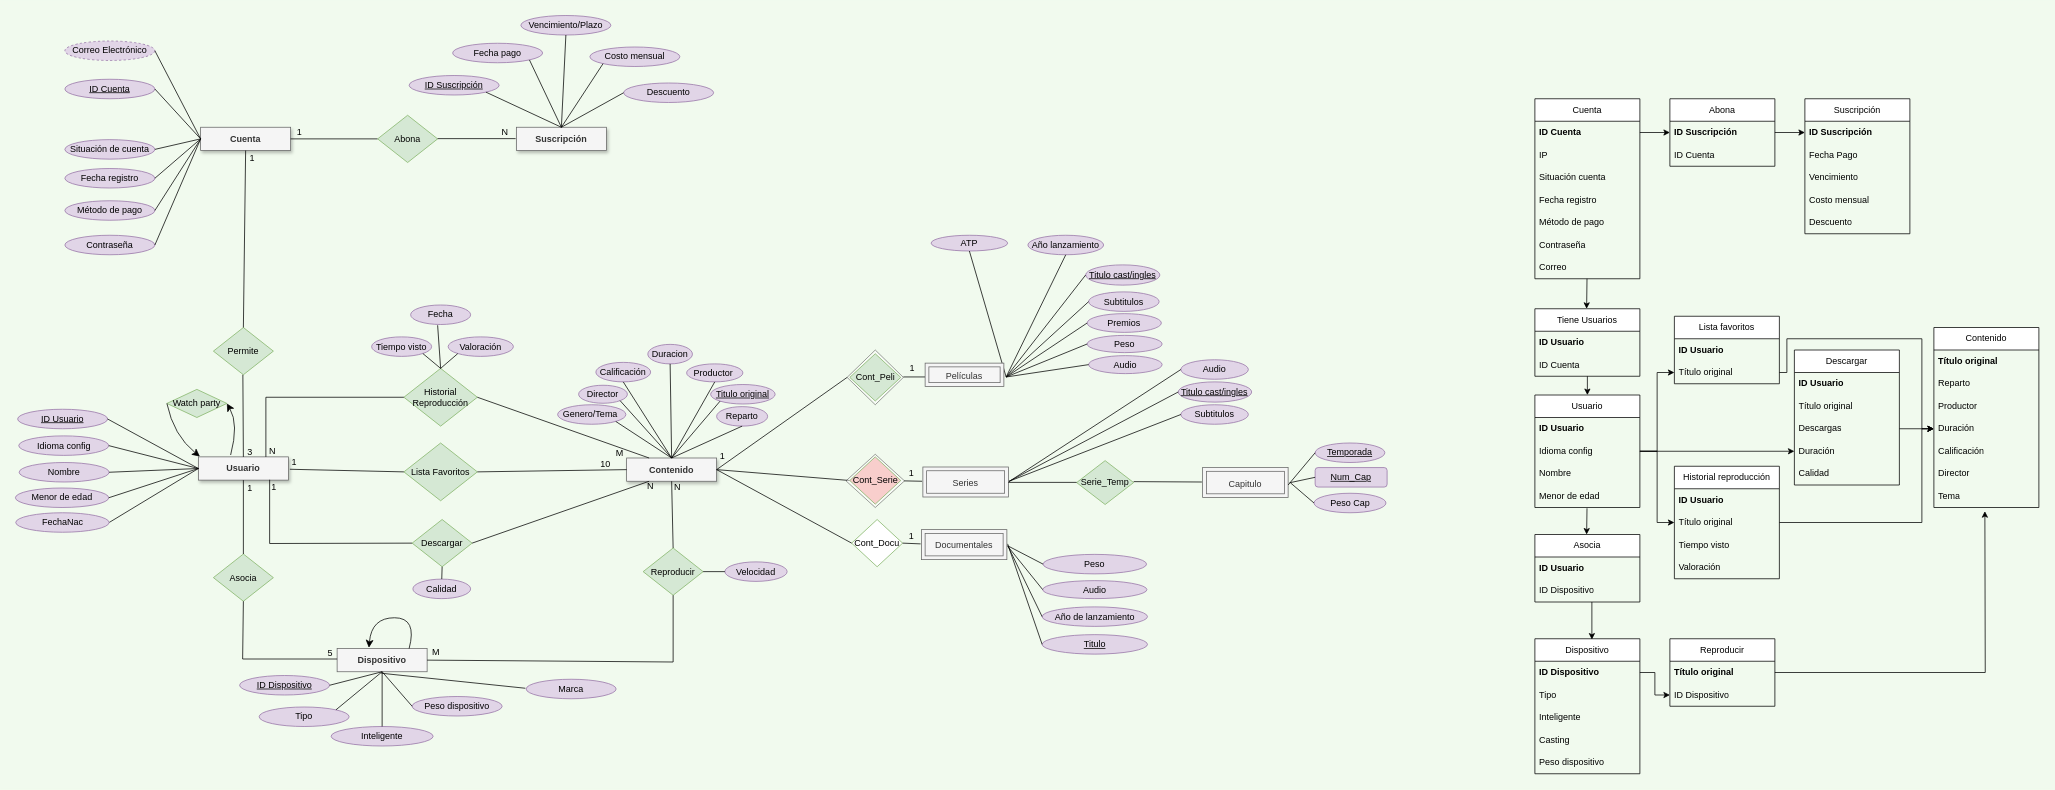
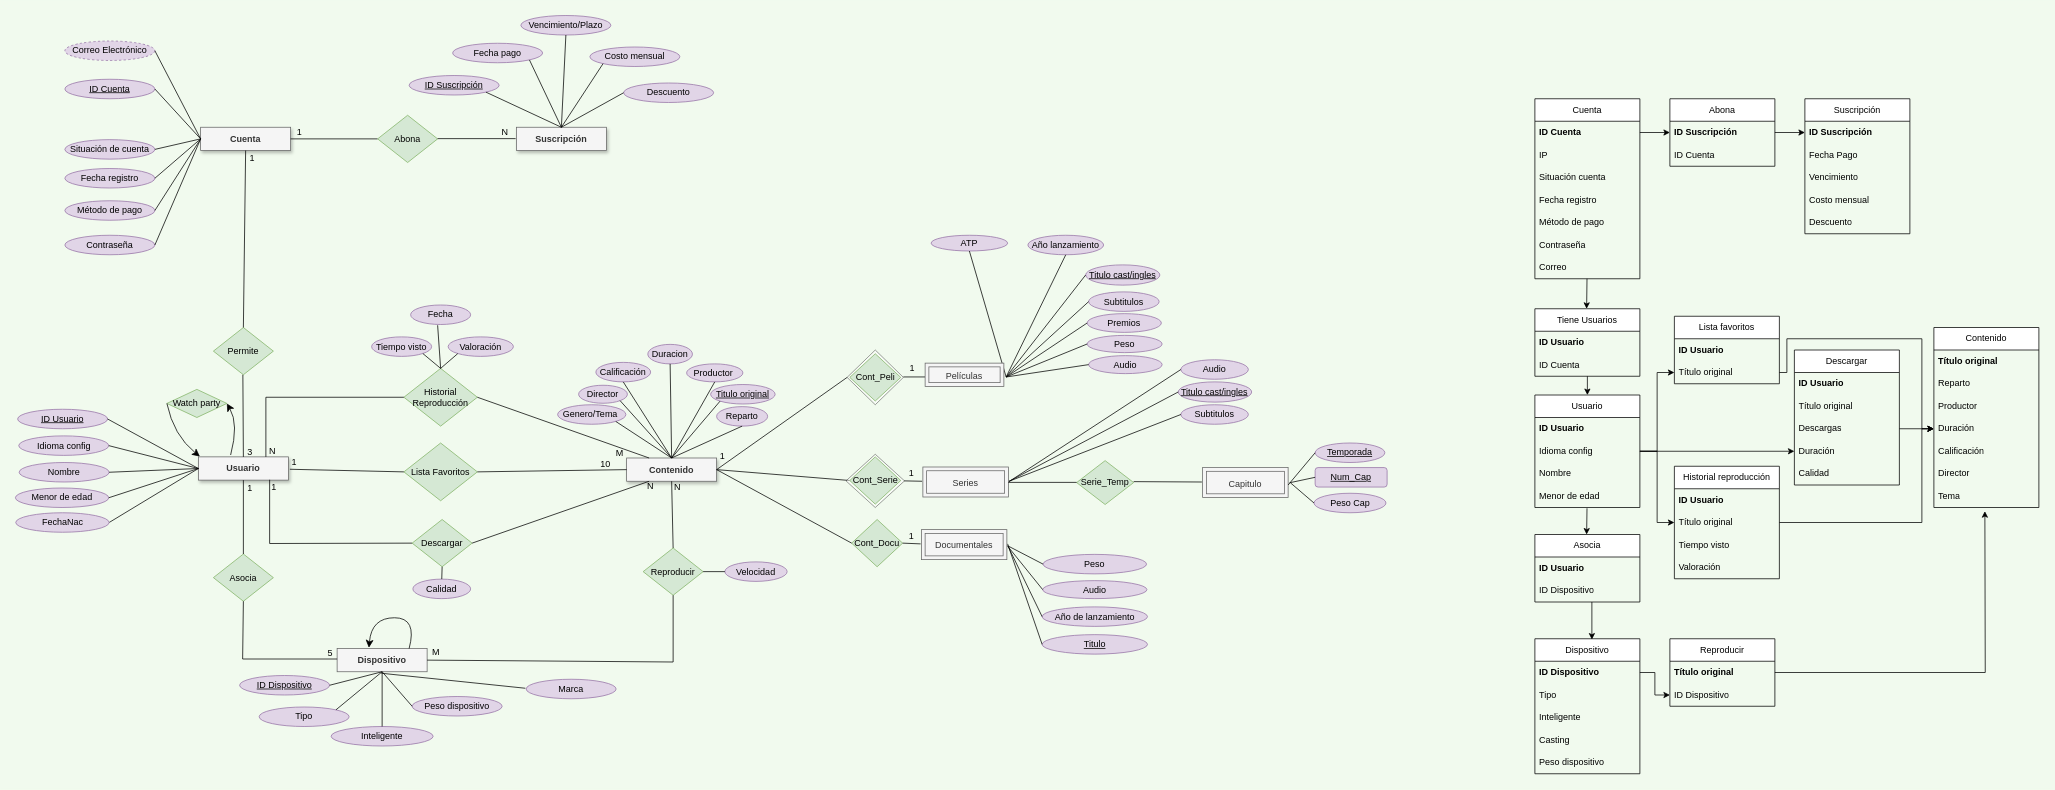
(875, 480) -> (875, 480)
(877, 543) -> (877, 543)
